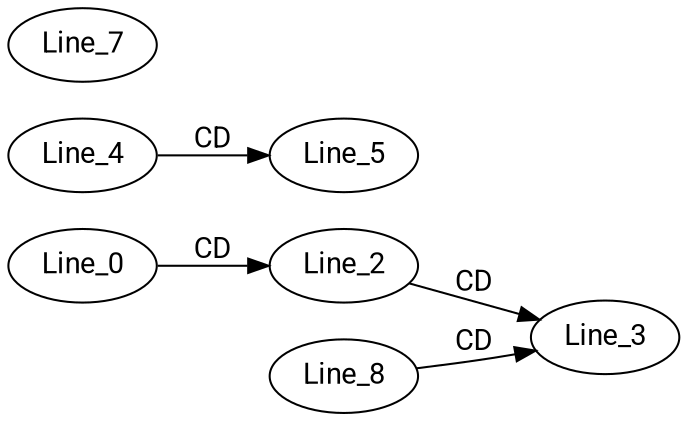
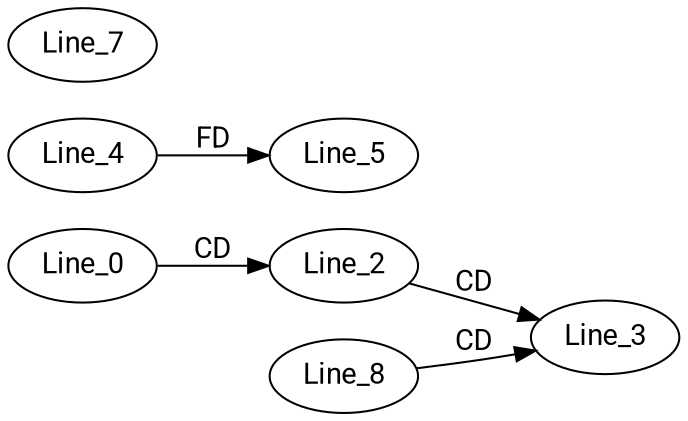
(213, 140) -> (213, 140)
